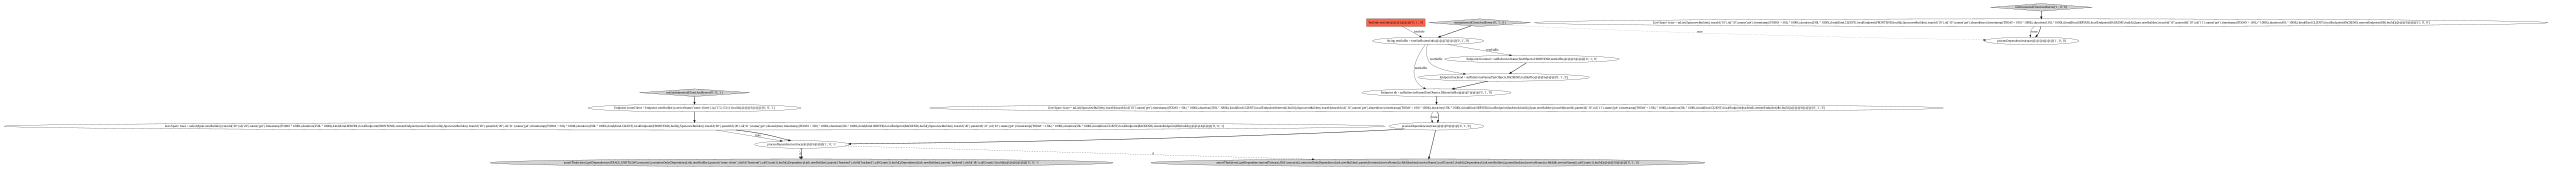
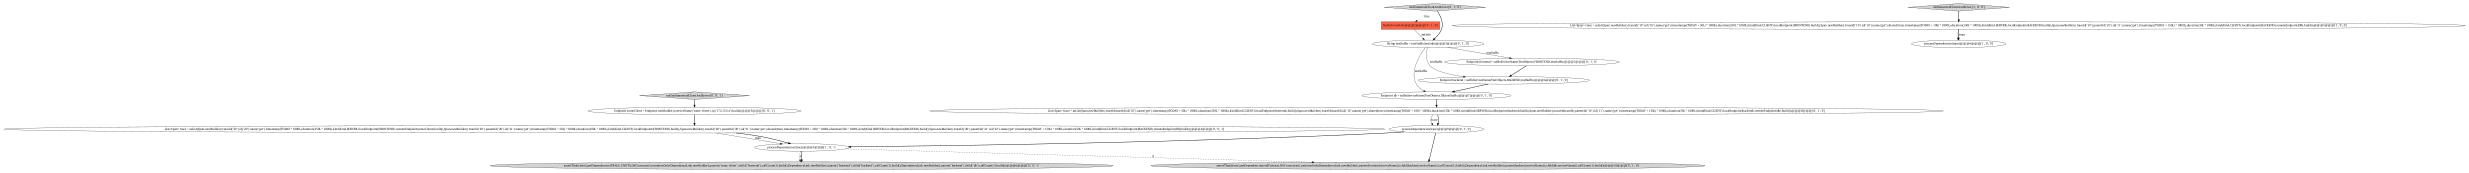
(1743, 34) -> (1424, 16)
